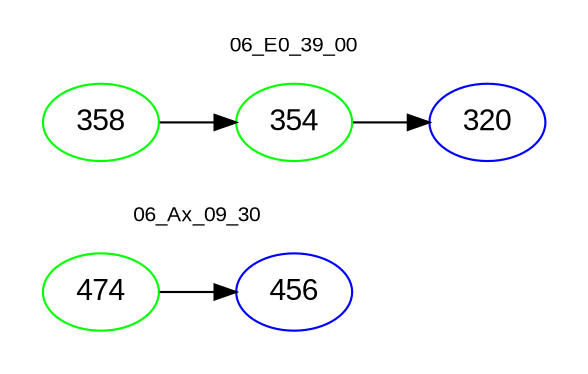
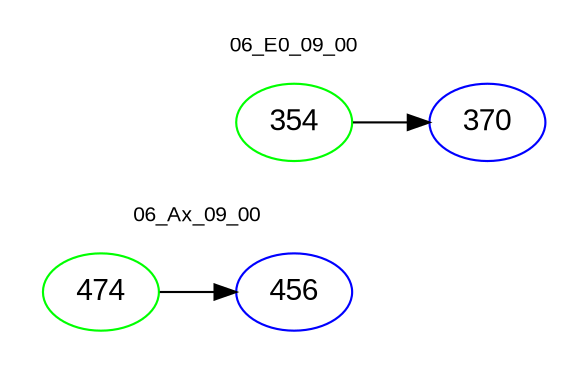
(294, 46) -> (294, 46)
(101, 122) -> none
(487, 122) -> (487, 122)
(198, 216) -> (198, 216)
